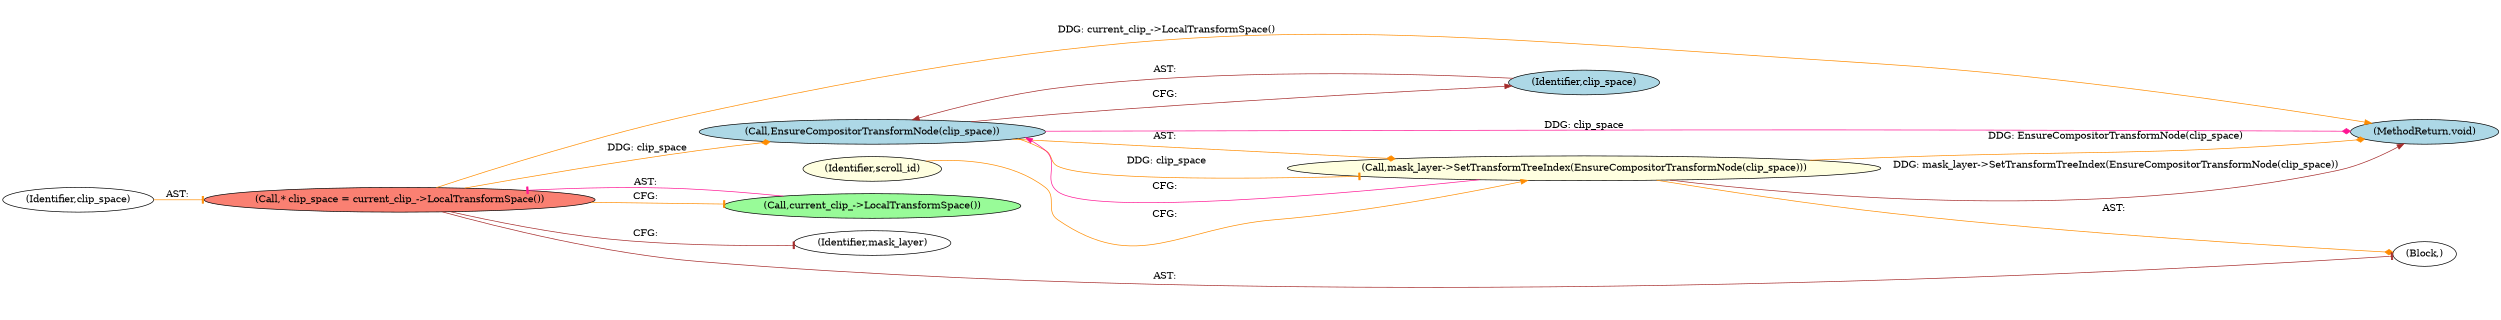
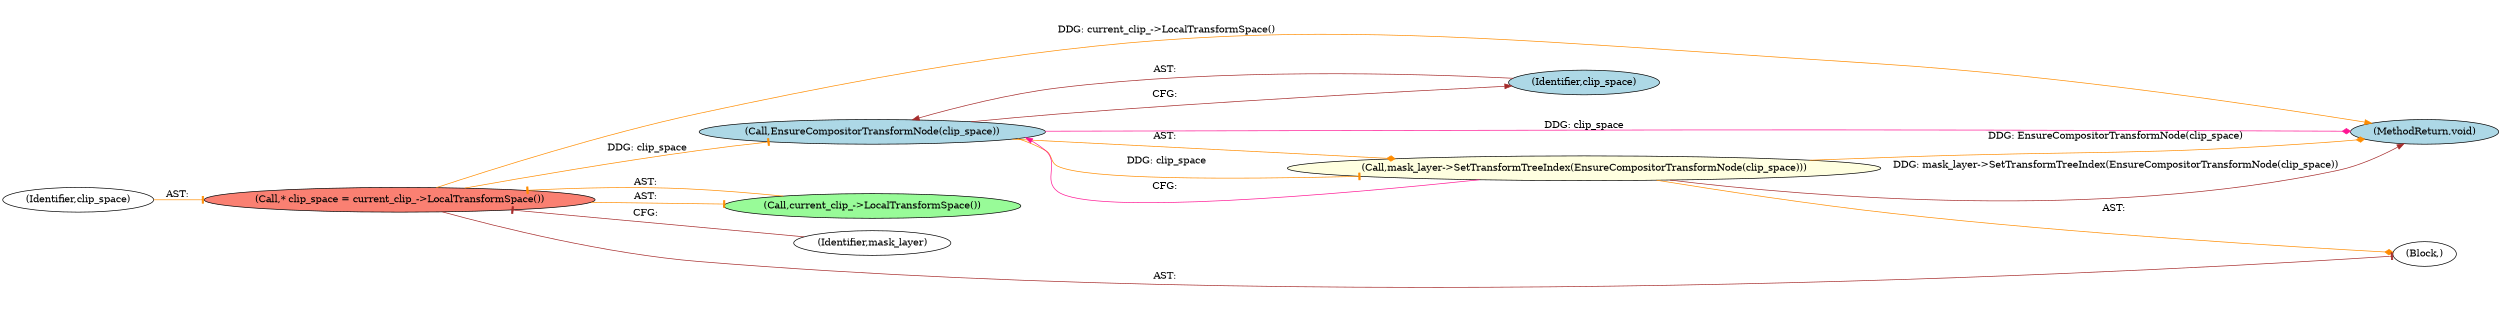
(615, 163) -> (615, 163)
(872, 169) -> none
(657, 188) -> (657, 188)
(647, 197) -> (647, 197)
(620, 240) -> (659, 224)
